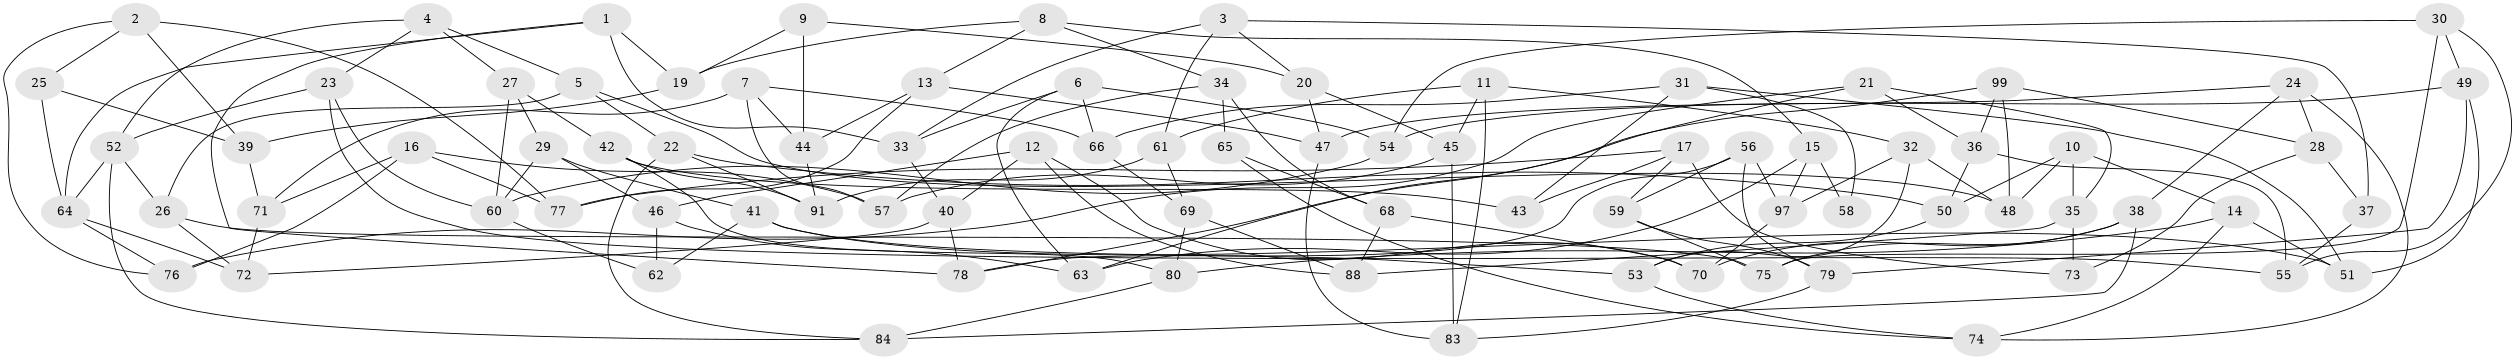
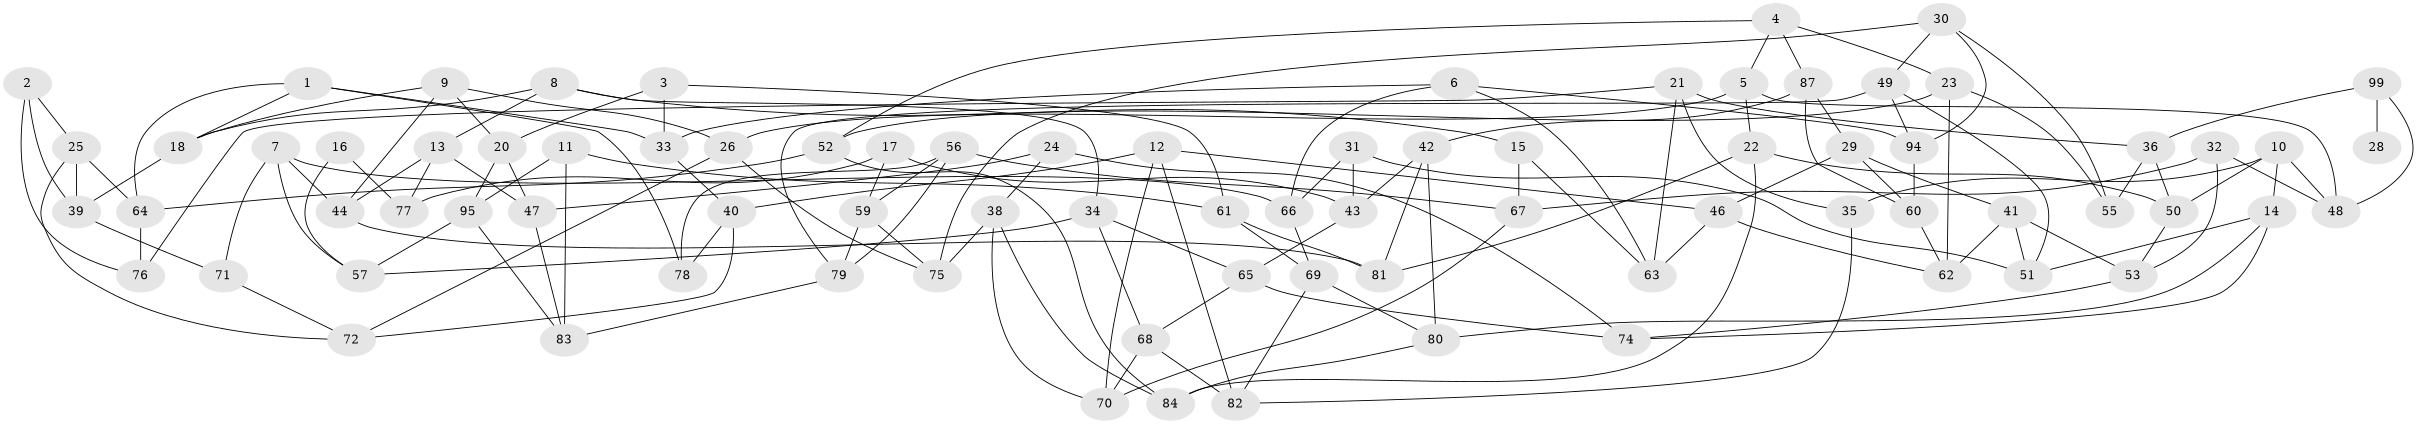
(370, 72) -> none
(511, 84) -> (1808, 84)
(681, 84) -> (178, 148)
(1633, 101) -> none
(2306, 116) -> none
(1388, 148) -> (1914, 148)
(1452, 148) -> (468, 212)
(393, 173) -> (1949, 168)
(1481, 177) -> none
(139, 180) -> (553, 105)
(337, 180) -> none
(819, 212) -> (1380, 276)
(1783, 212) -> (1519, 212)
(1847, 212) -> none
(2367, 212) -> none
(300, 224) -> none
none -> (1307, 240)
(156, 243) -> (136, 304)
(1354, 276) -> (1236, 404)
(2073, 276) -> none
